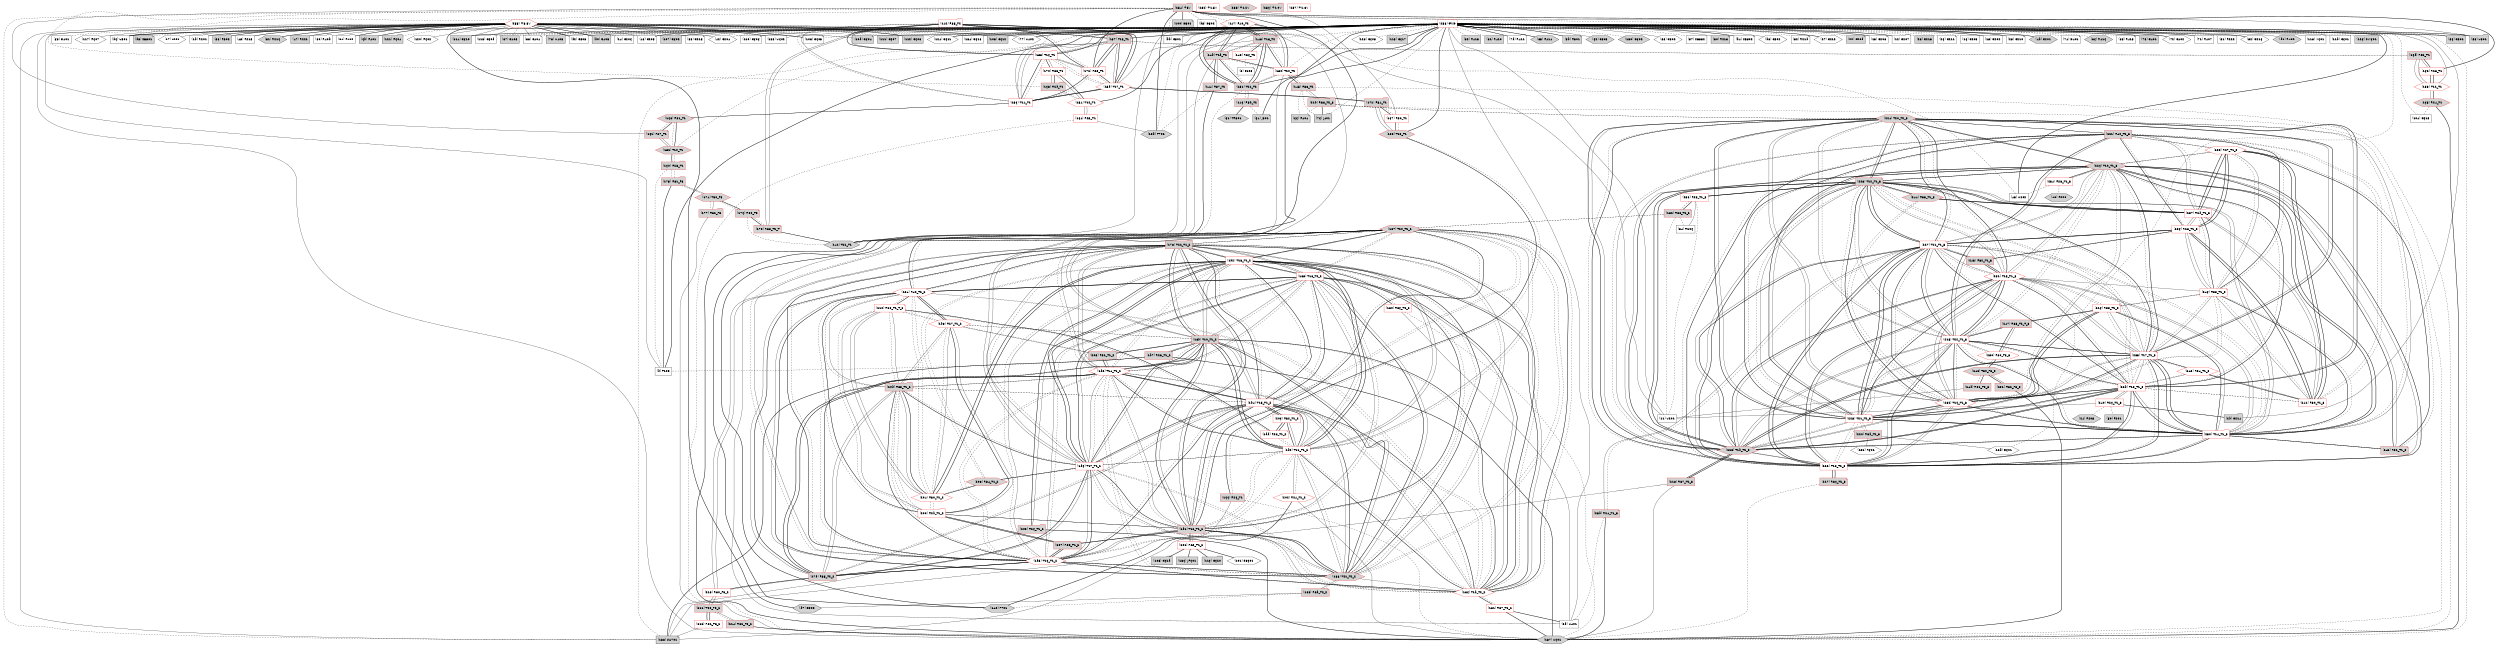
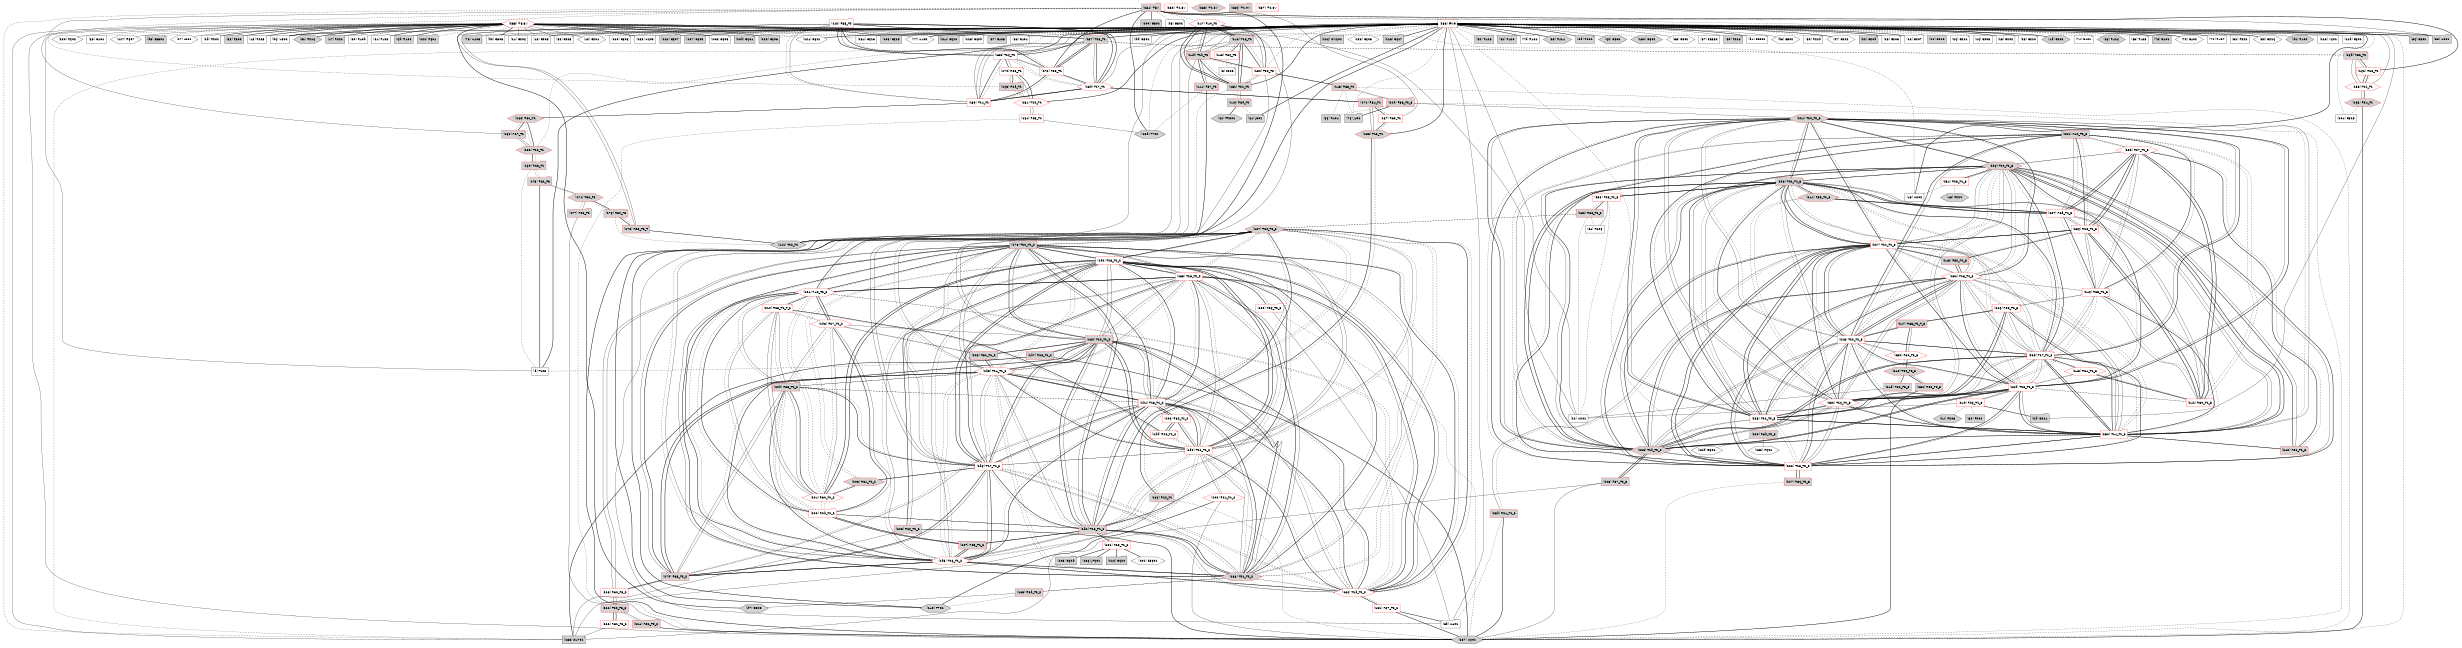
(601, 40) -> none
